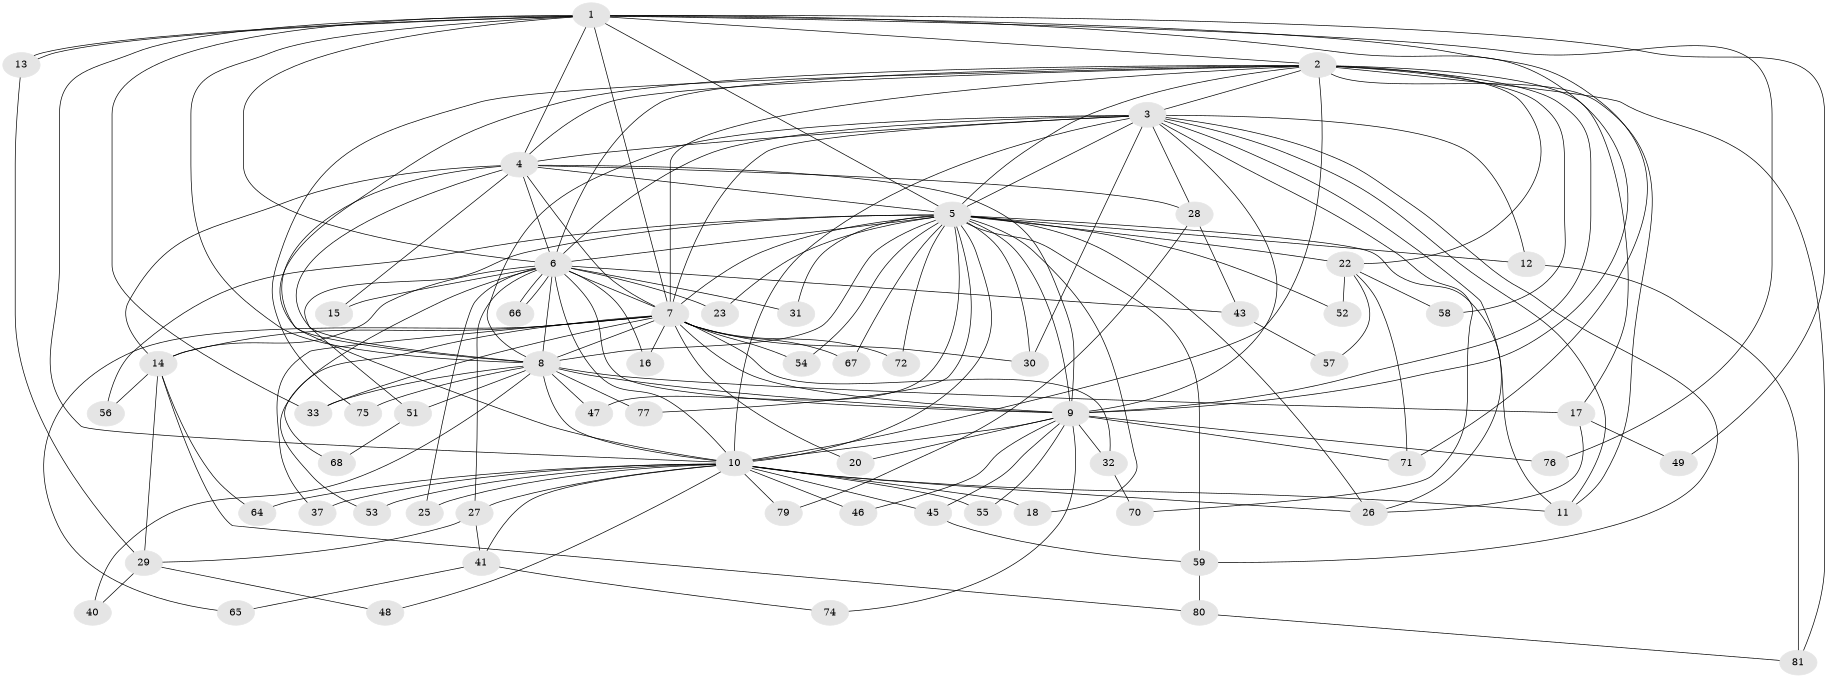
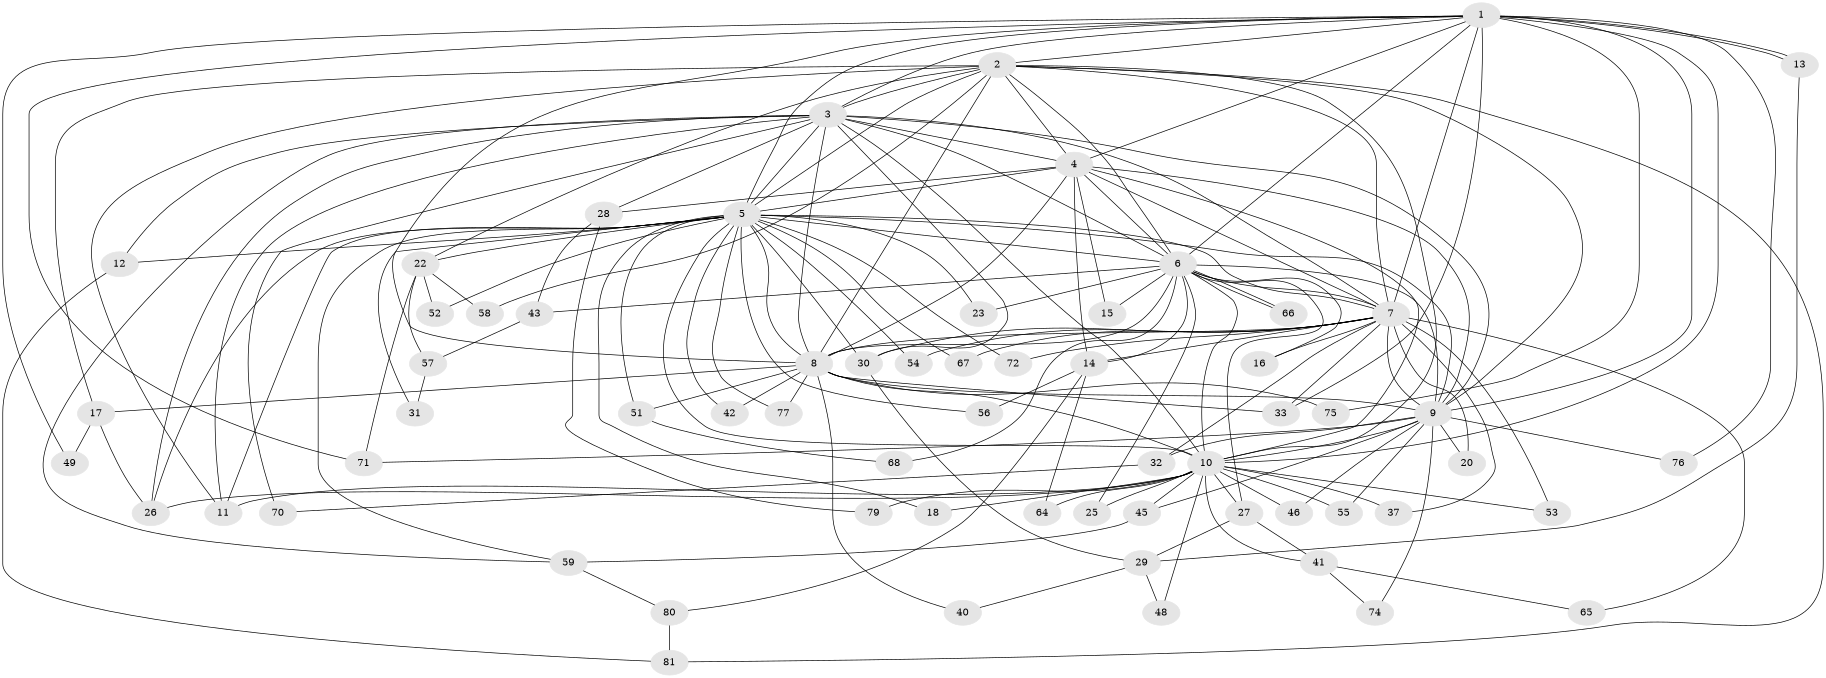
none -> (1146, 32)
(603, 89) -> (1638, 273)
(686, 290) -> (422, 386)
(594, 414) -> (730, 414)
(151, 463) -> (965, 486)
